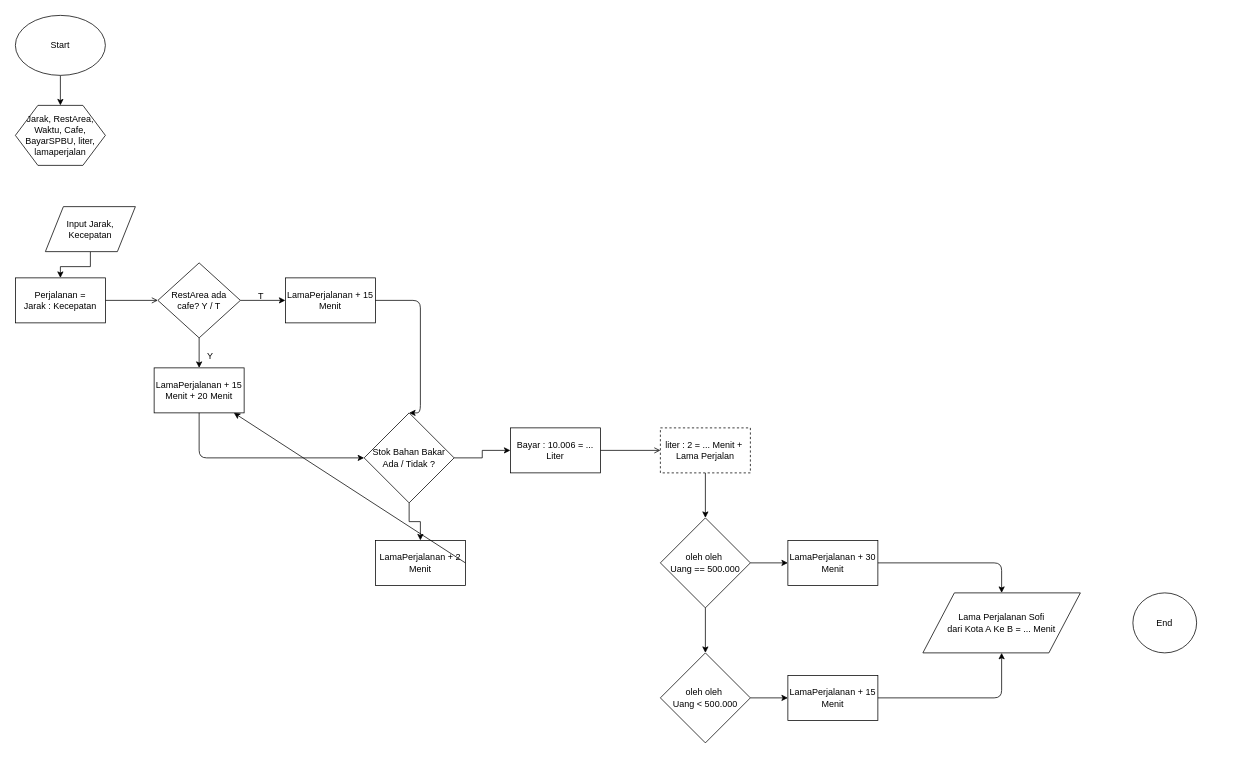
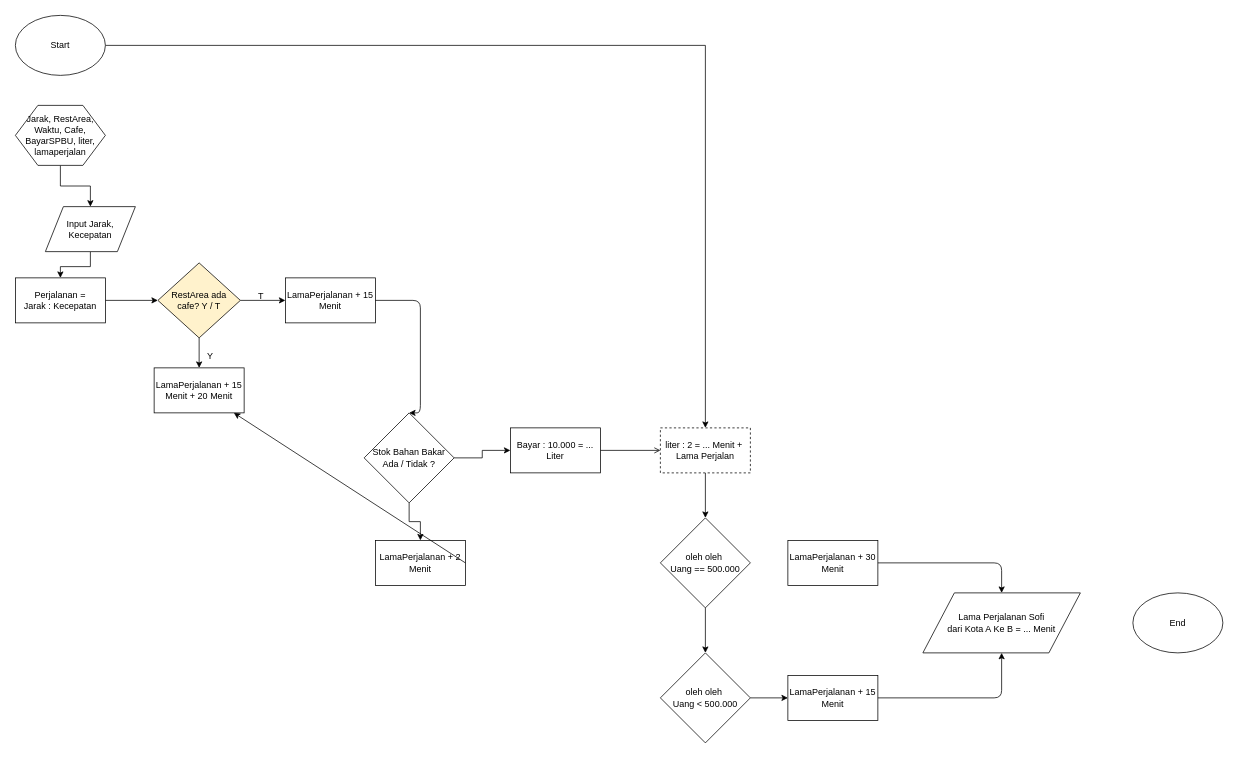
(60, 87) -> (593, 45)
none -> (60, 177)
(152, 300) -> (151, 300)
(199, 300) -> (199, 300)
(555, 450) -> (555, 450)
(200, 455) -> none
(781, 563) -> none
(1165, 623) -> (1178, 623)
